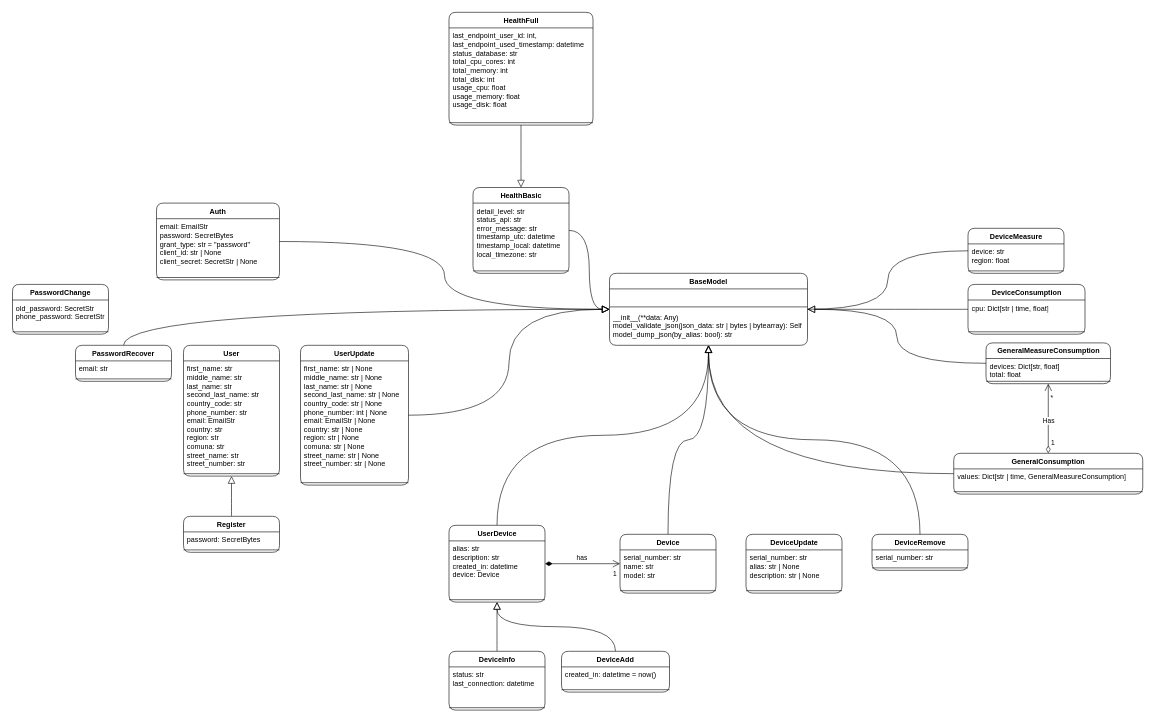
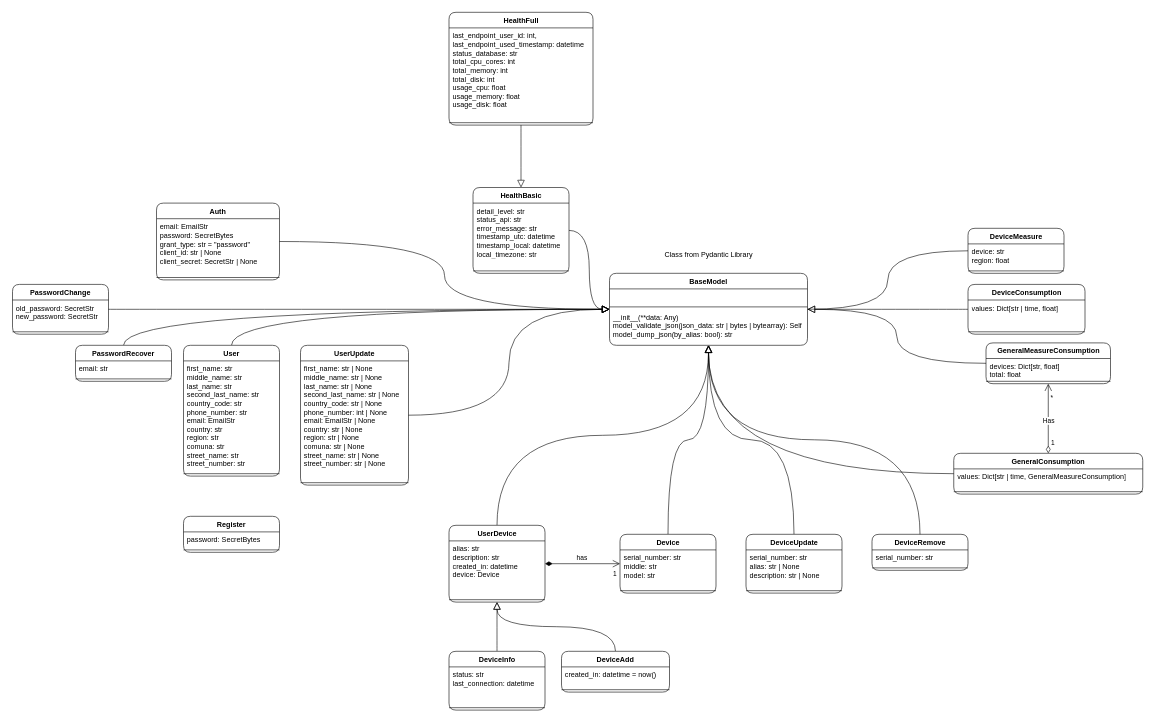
none -> (708, 255)
none -> (270, 309)
(1019, 309) -> (1024, 309)
none -> (354, 316)
(61, 317) -> (60, 313)
none -> (766, 444)
(231, 500) -> none
(656, 567) -> (656, 567)
